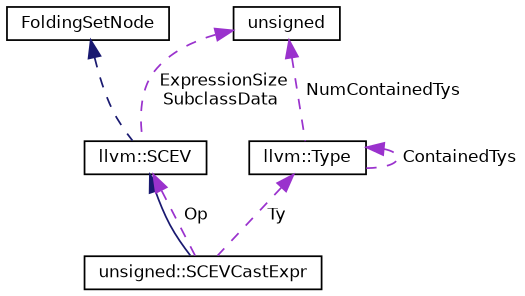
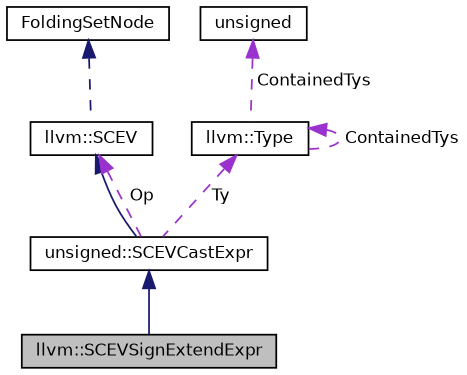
(154, 71) -> none
(381, 91) -> (312, 81)
none -> (149, 351)
